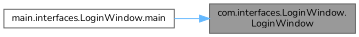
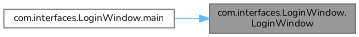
(89, 19) -> (89, 19)
